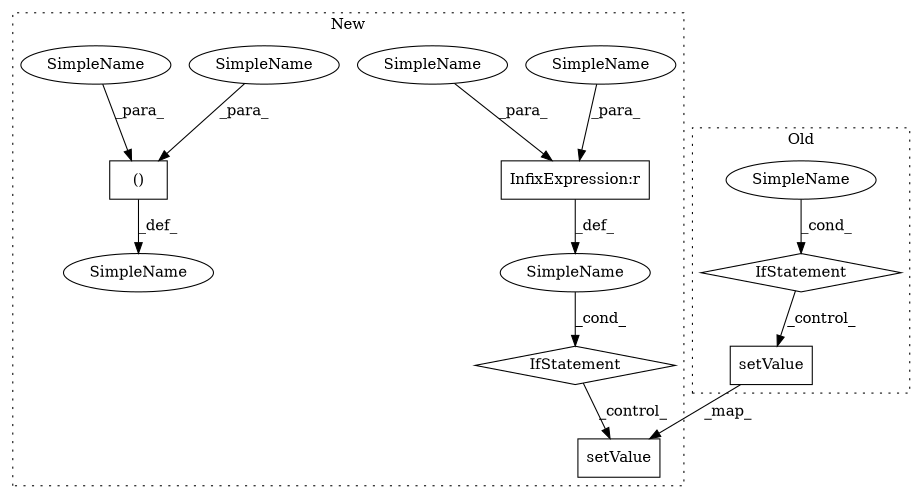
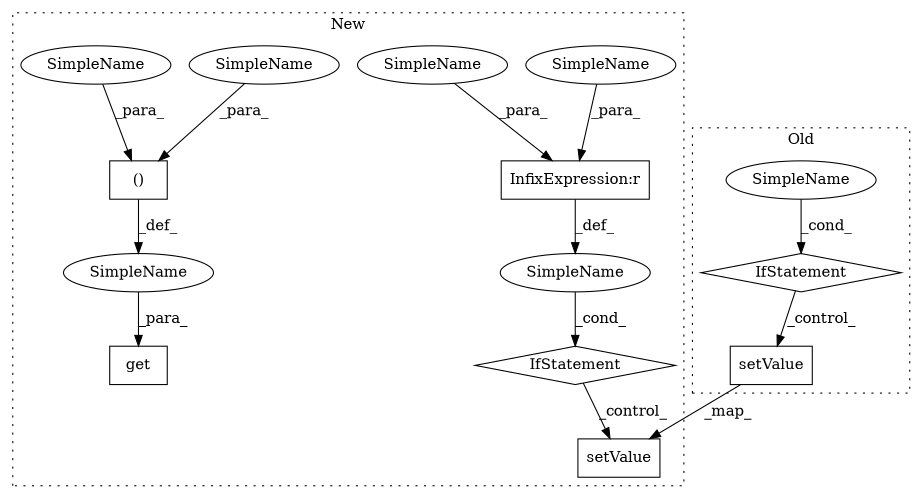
none -> (138, 365)
